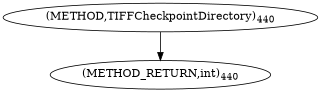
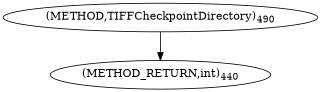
(266, 16) -> (266, 16)
